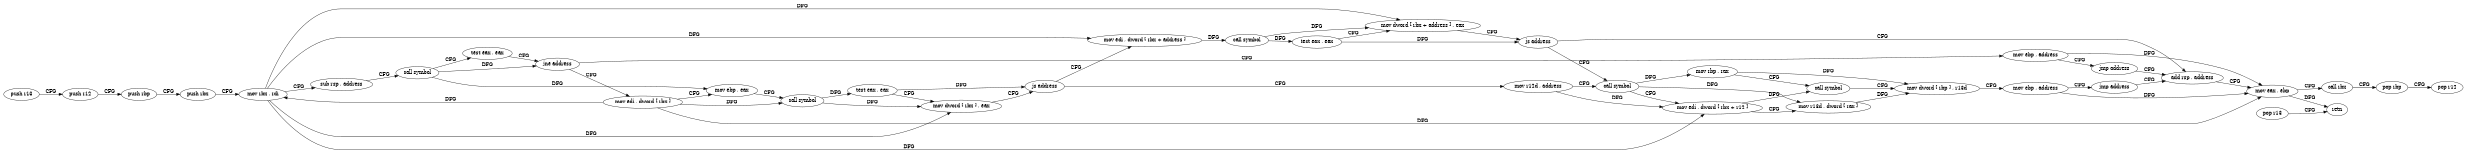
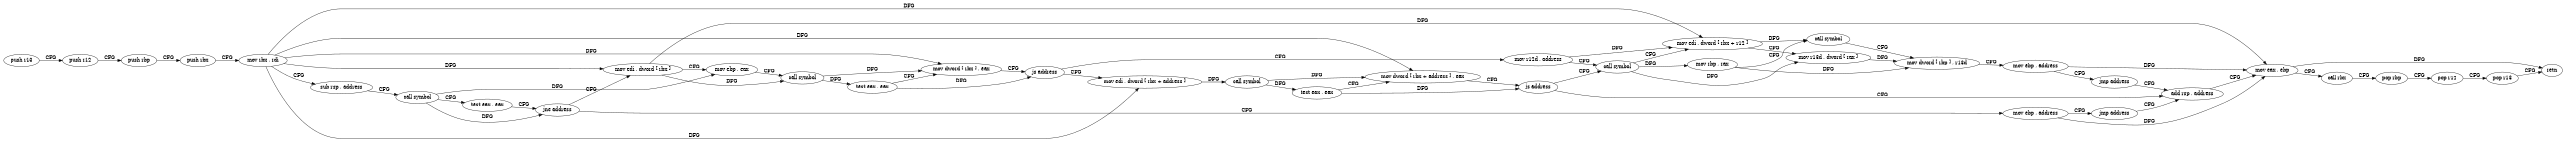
none -> (2473, 78)
(445, 102) -> (442, 68)
